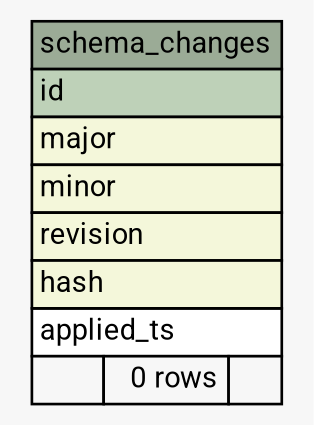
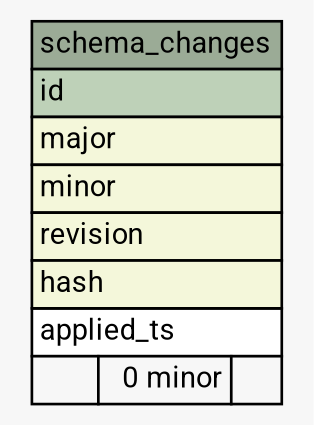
(175, 379) -> (173, 379)
